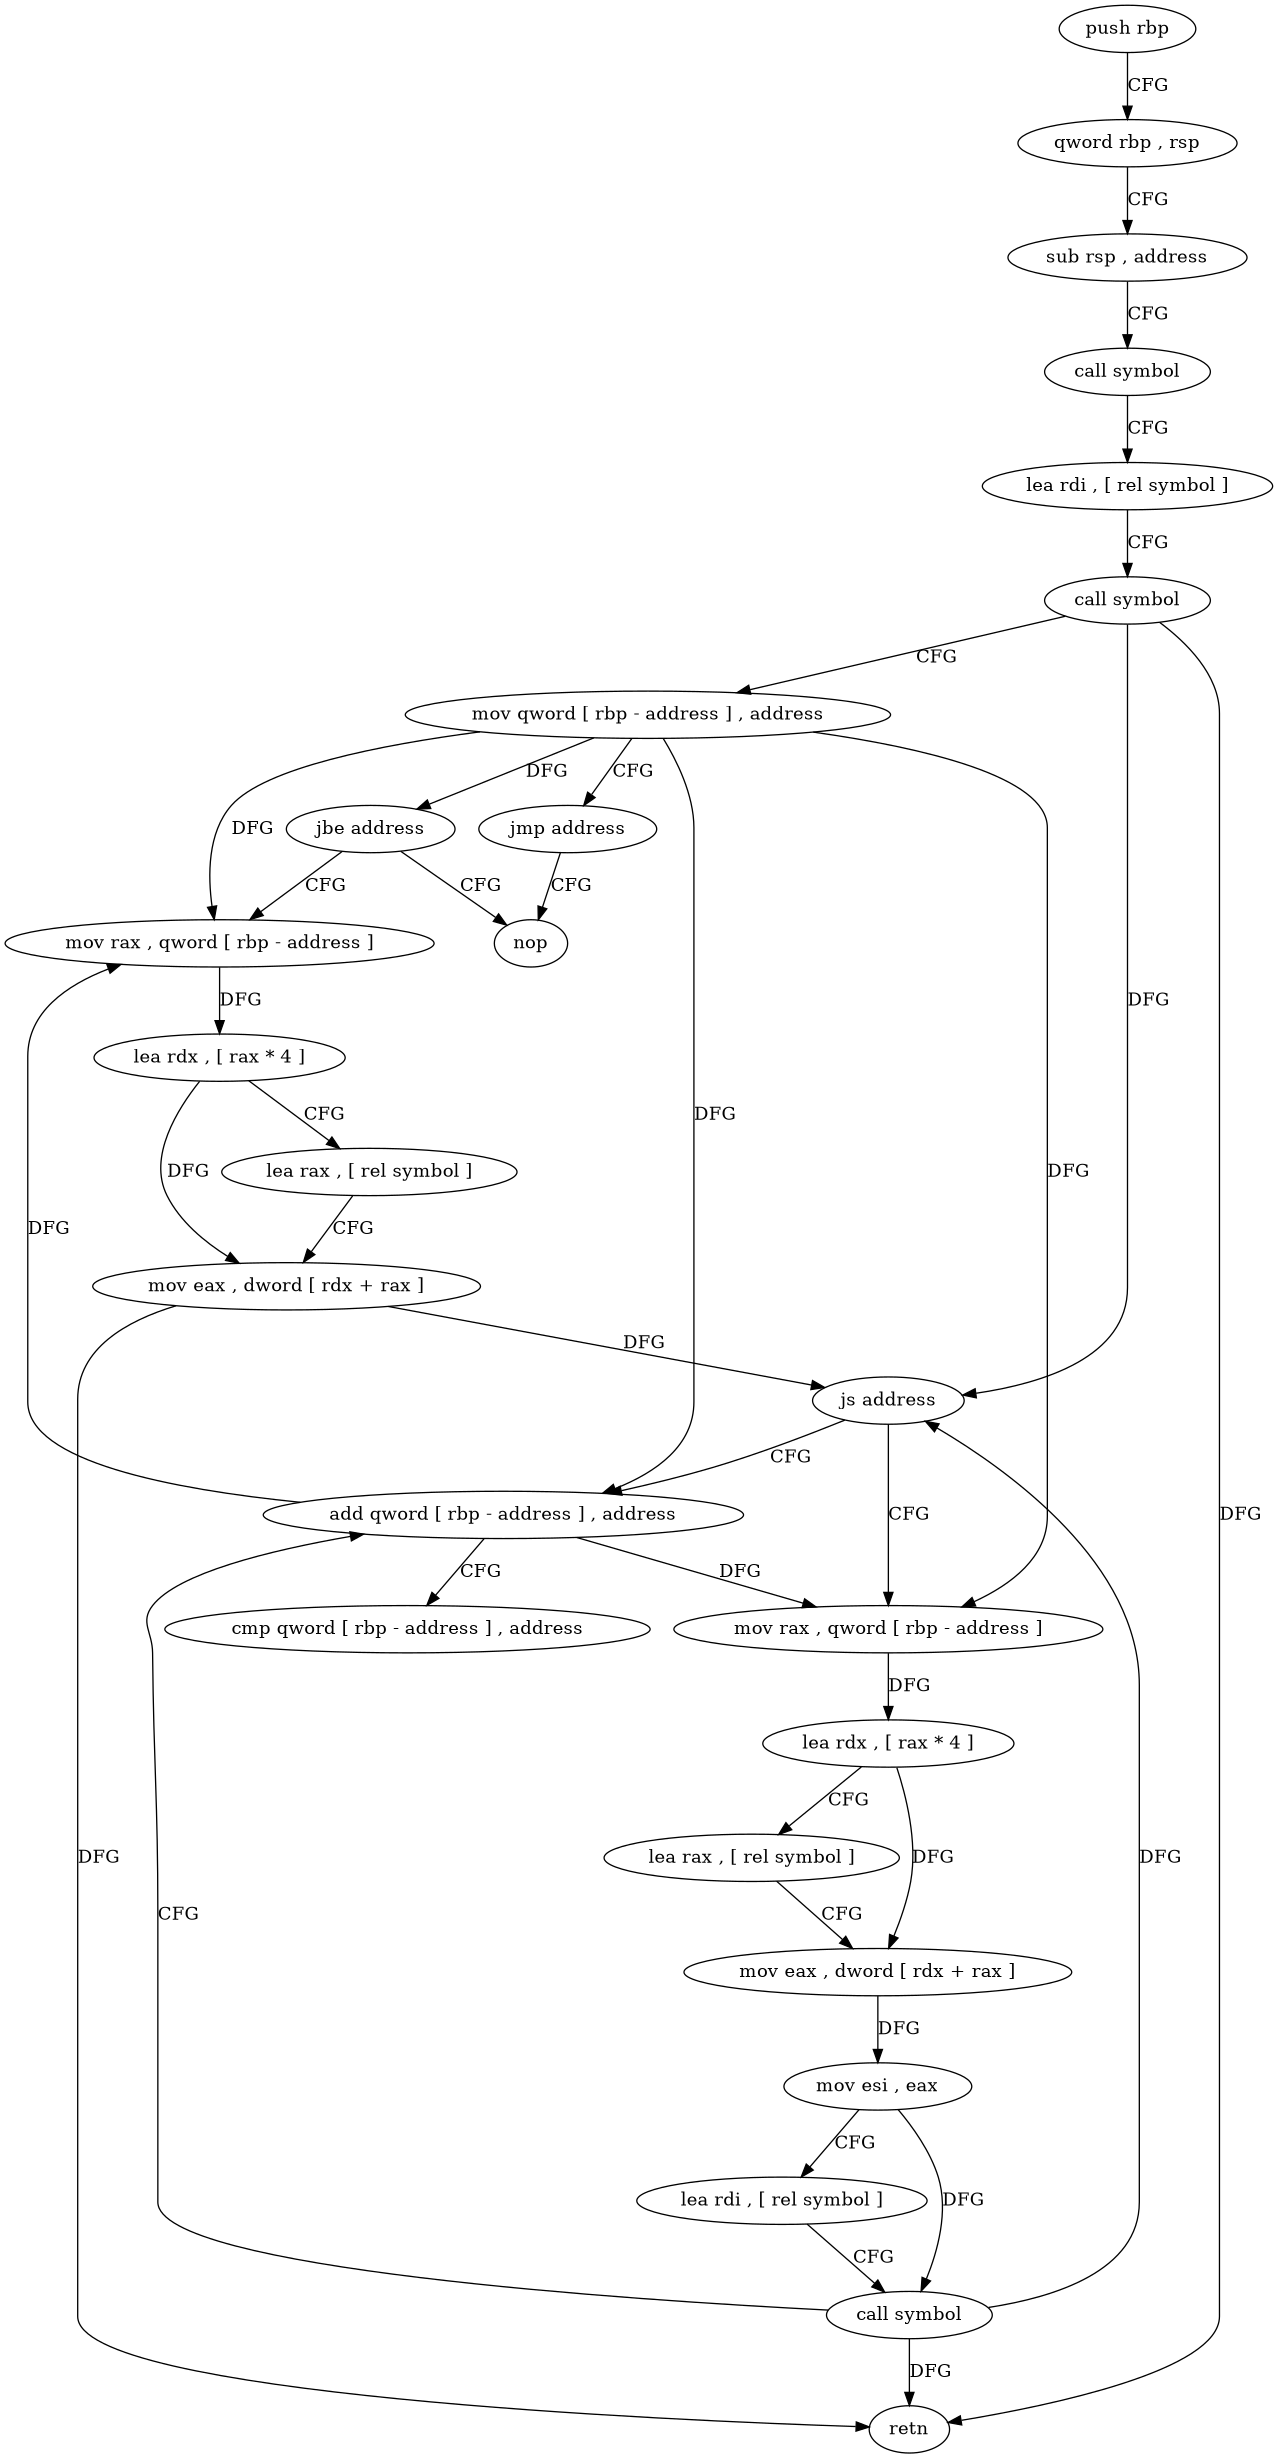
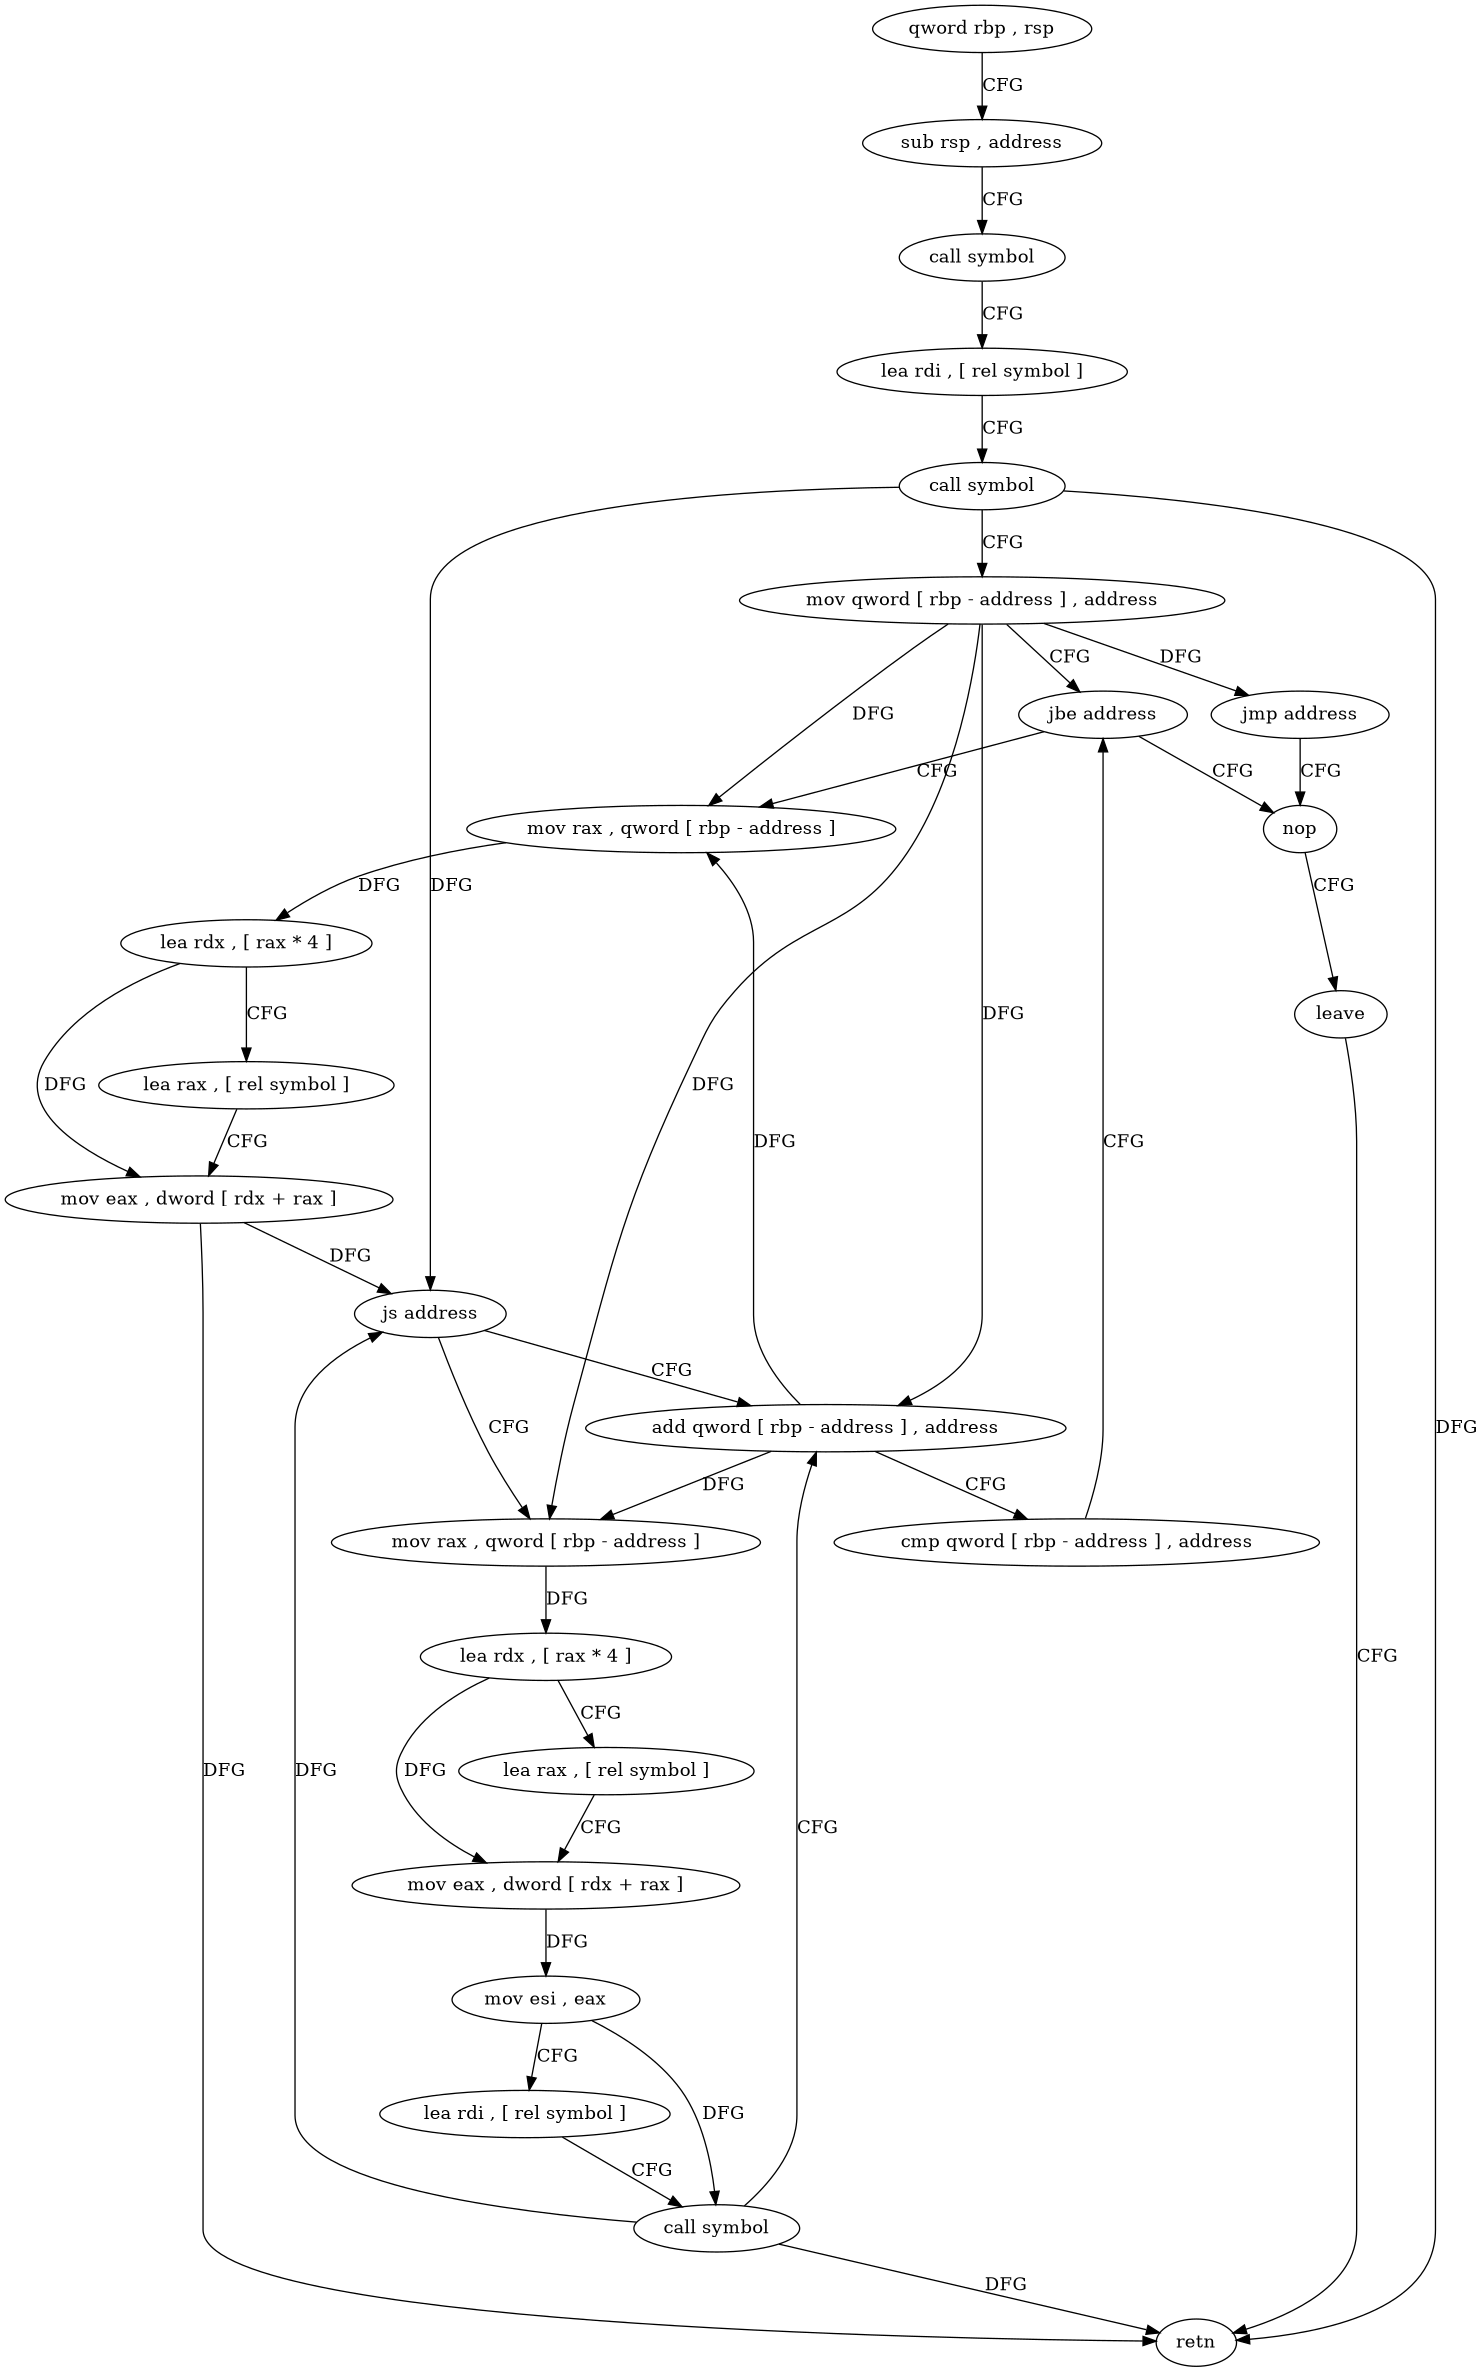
(1128, 29) -> none
(547, 772) -> (1070, 658)
(633, 772) -> (1181, 658)
none -> (1341, 1014)
none -> (1103, 1136)
